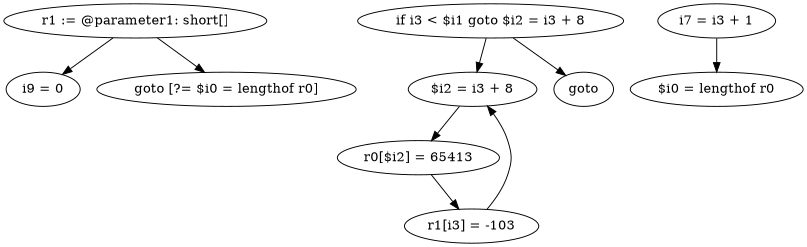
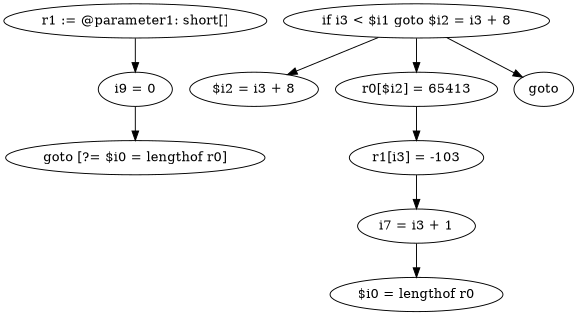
(177, 52) -> (135, 119)
(448, 120) -> (417, 50)
(511, 163) -> (417, 187)
